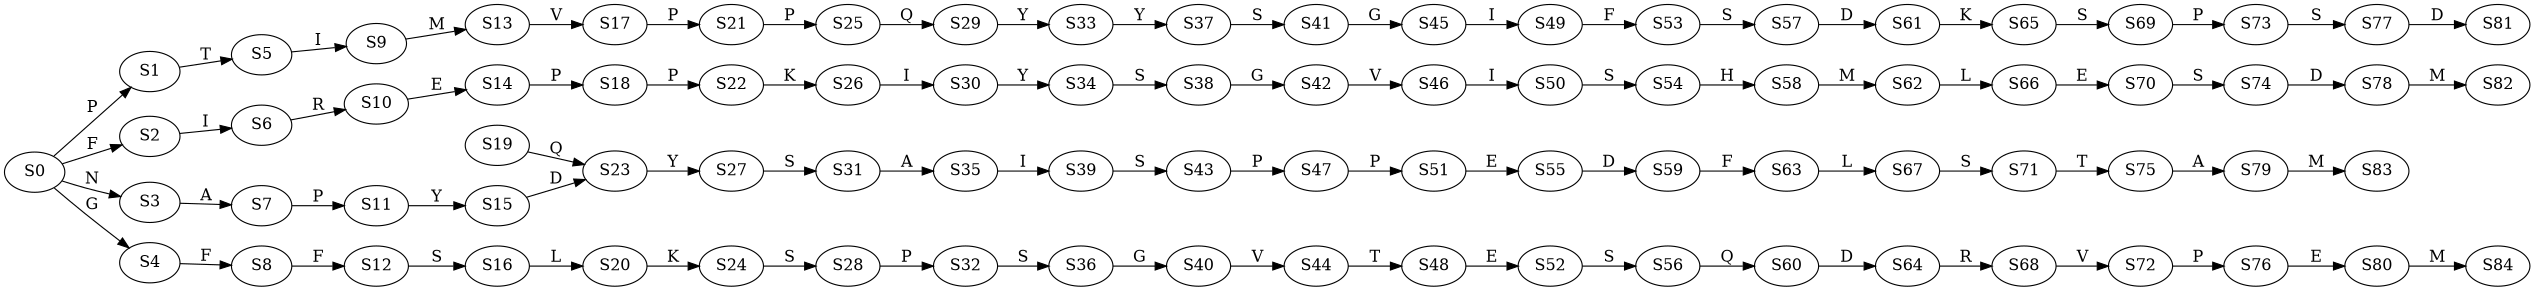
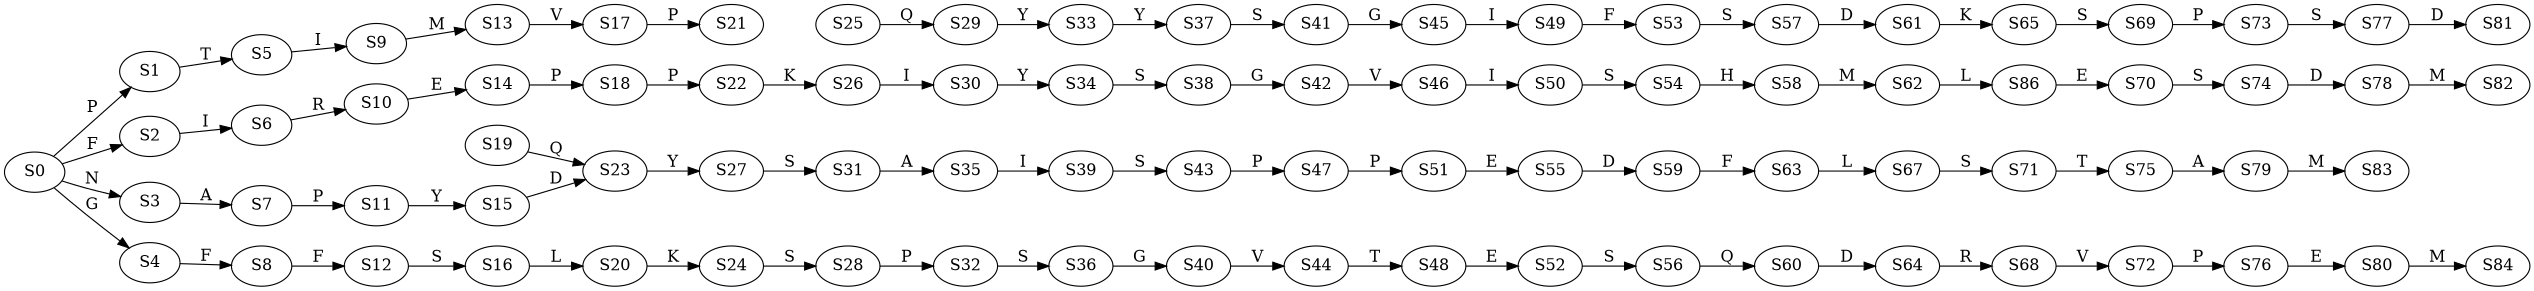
(784, 25) -> none
(2024, 85) -> (2024, 85)
